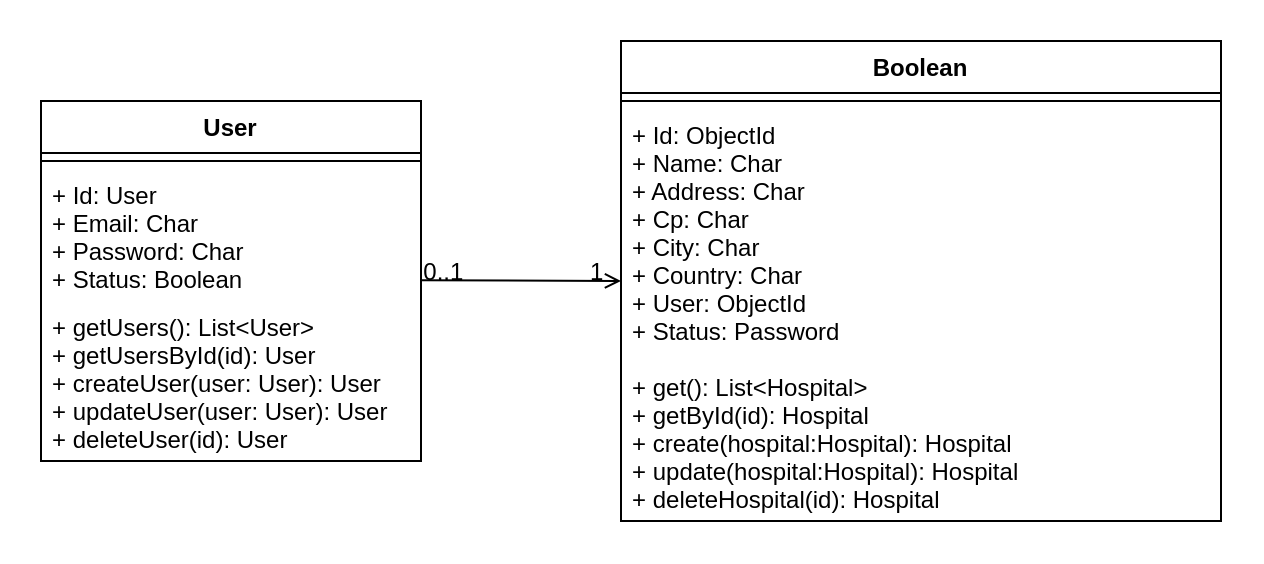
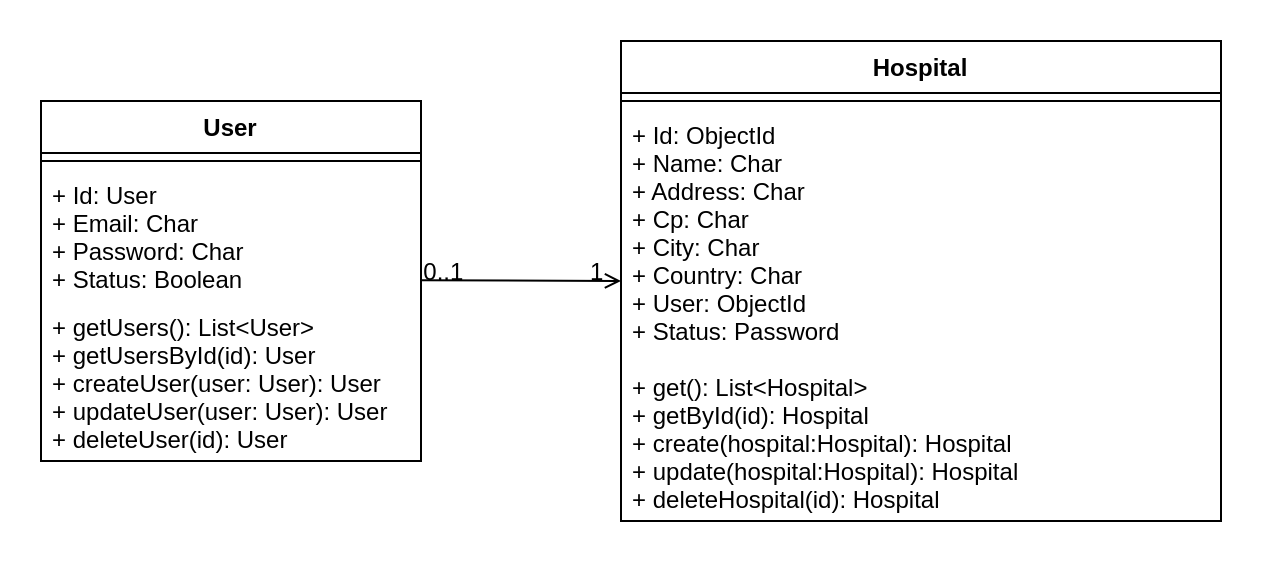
(920, 68) -> (920, 68)
